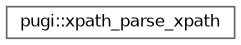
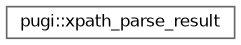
(121, 22) -> (121, 22)
